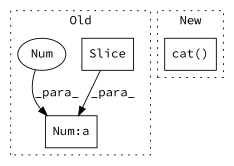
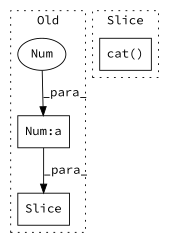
(191, 21) -> (126, 21)
(91, 89) -> (44, 166)
